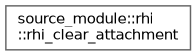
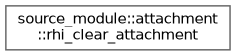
(98, 28) -> (118, 28)
